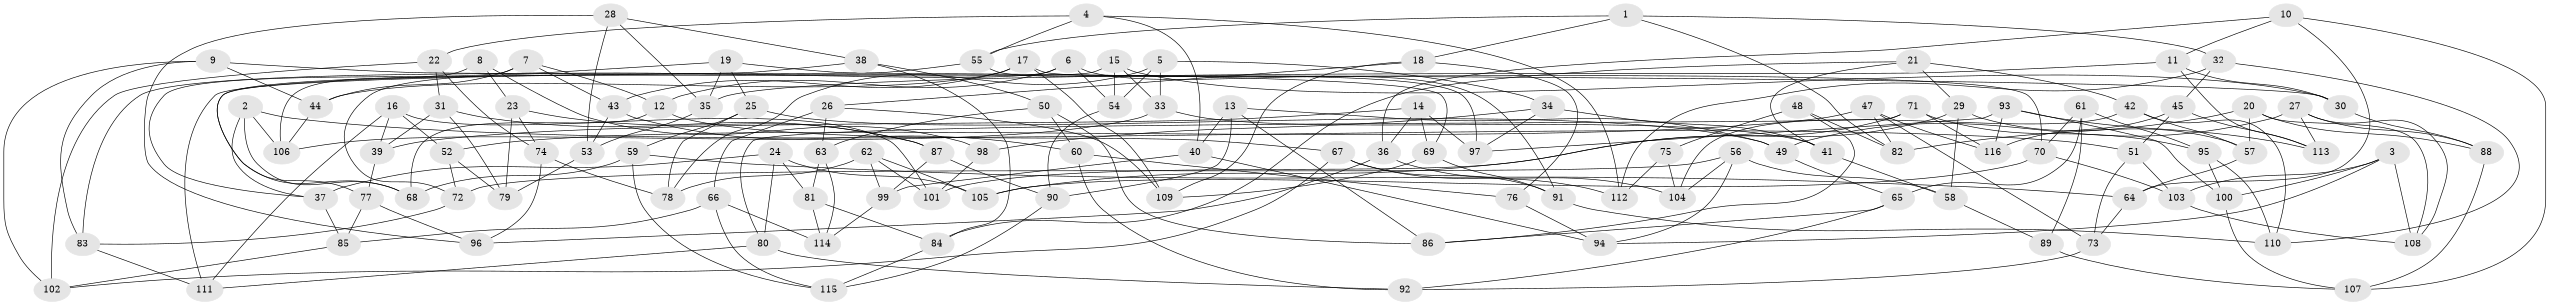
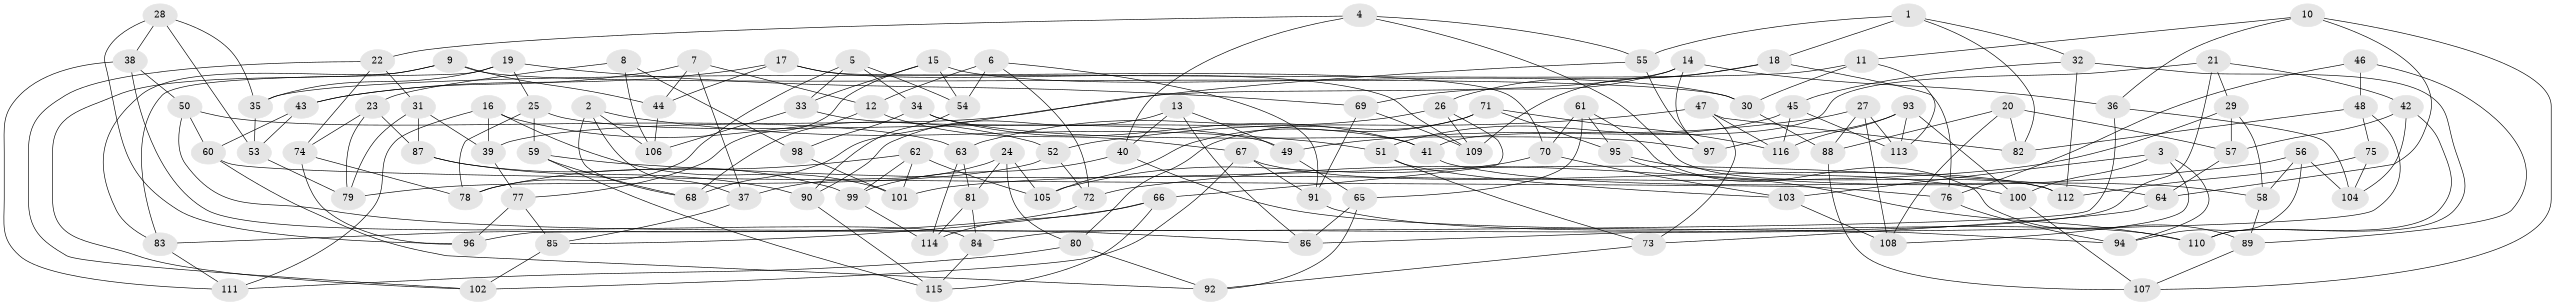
none -> (2360, 61)
